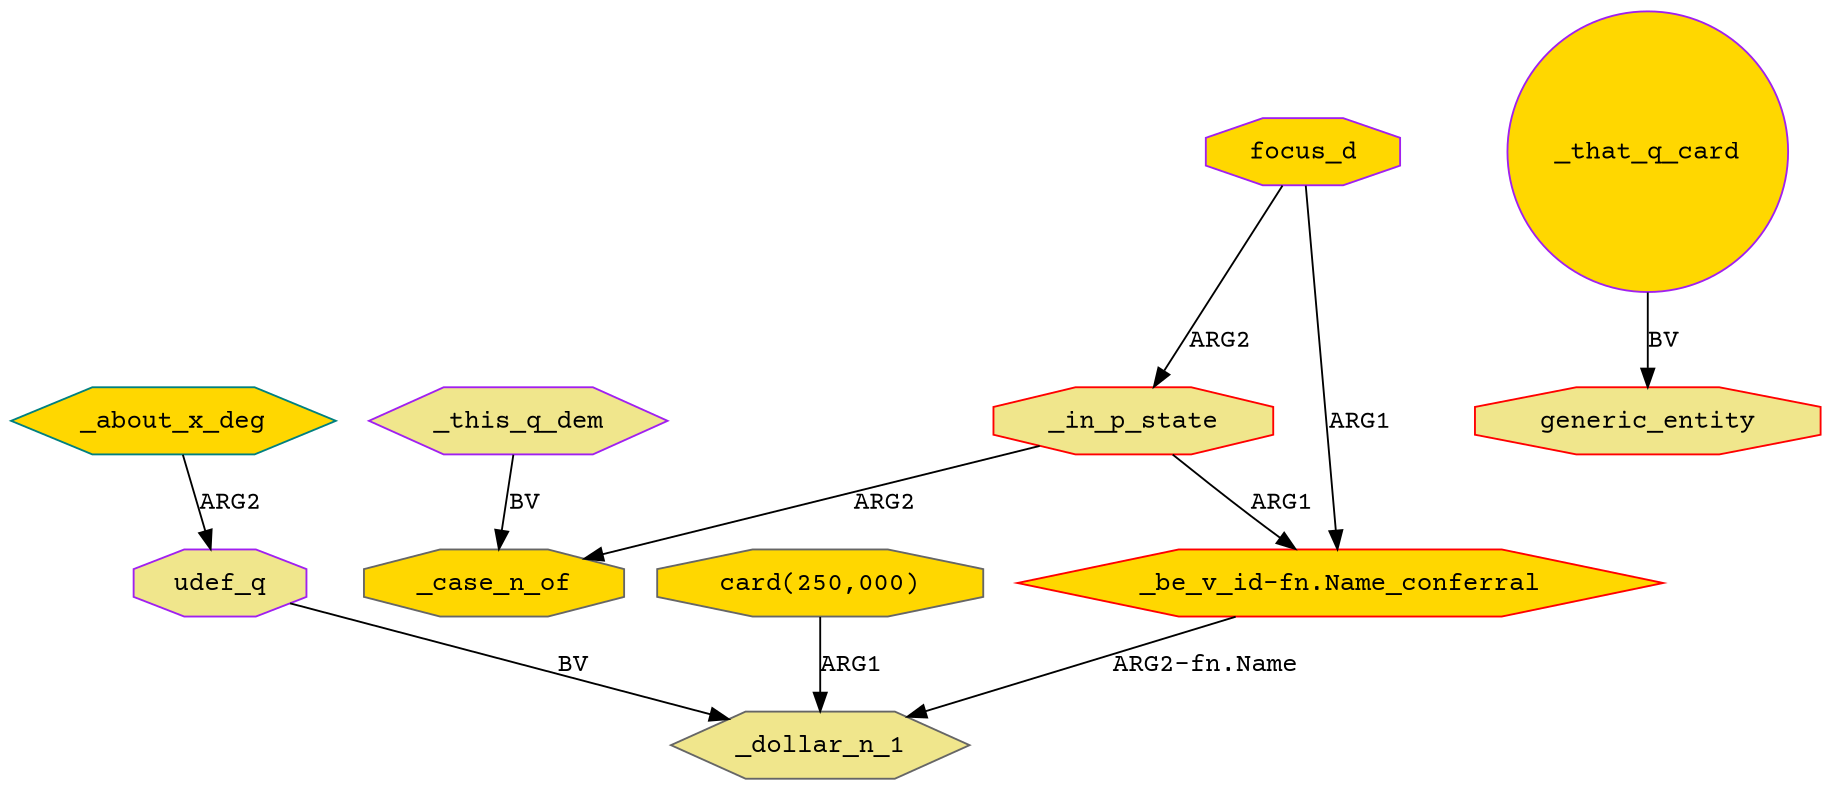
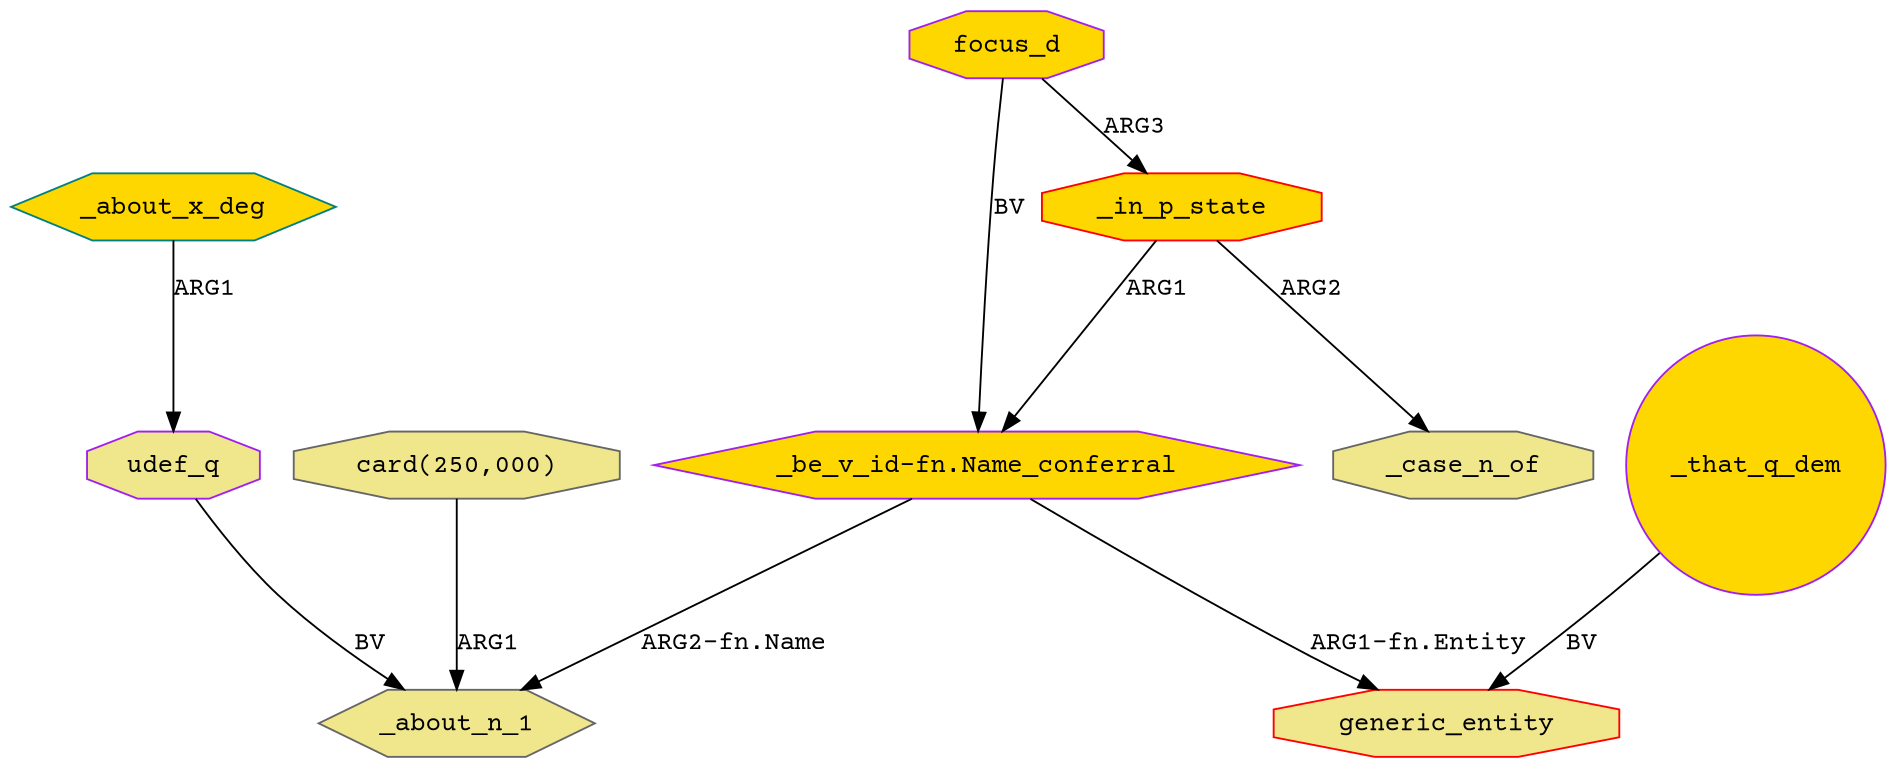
(1648, 152) -> (1756, 465)
(1221, 340) -> (1135, 126)
(518, 421) -> none
(1133, 421) -> (1182, 207)
(1361, 421) -> (1009, 207)
(231, 502) -> (205, 288)
(494, 583) -> (1463, 465)
(820, 583) -> (457, 465)
(1340, 583) -> (977, 465)
none -> (1194, 593)
(820, 745) -> (457, 723)
